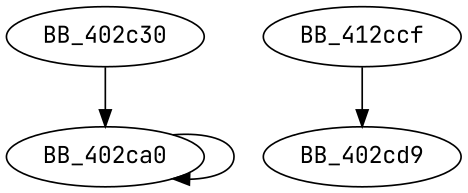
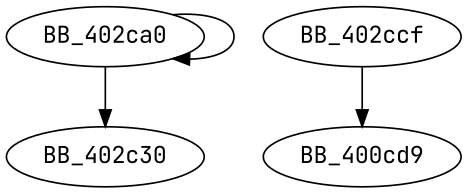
(362, 37) -> (362, 37)
(105, 89) -> (105, 89)
(362, 157) -> (362, 157)
